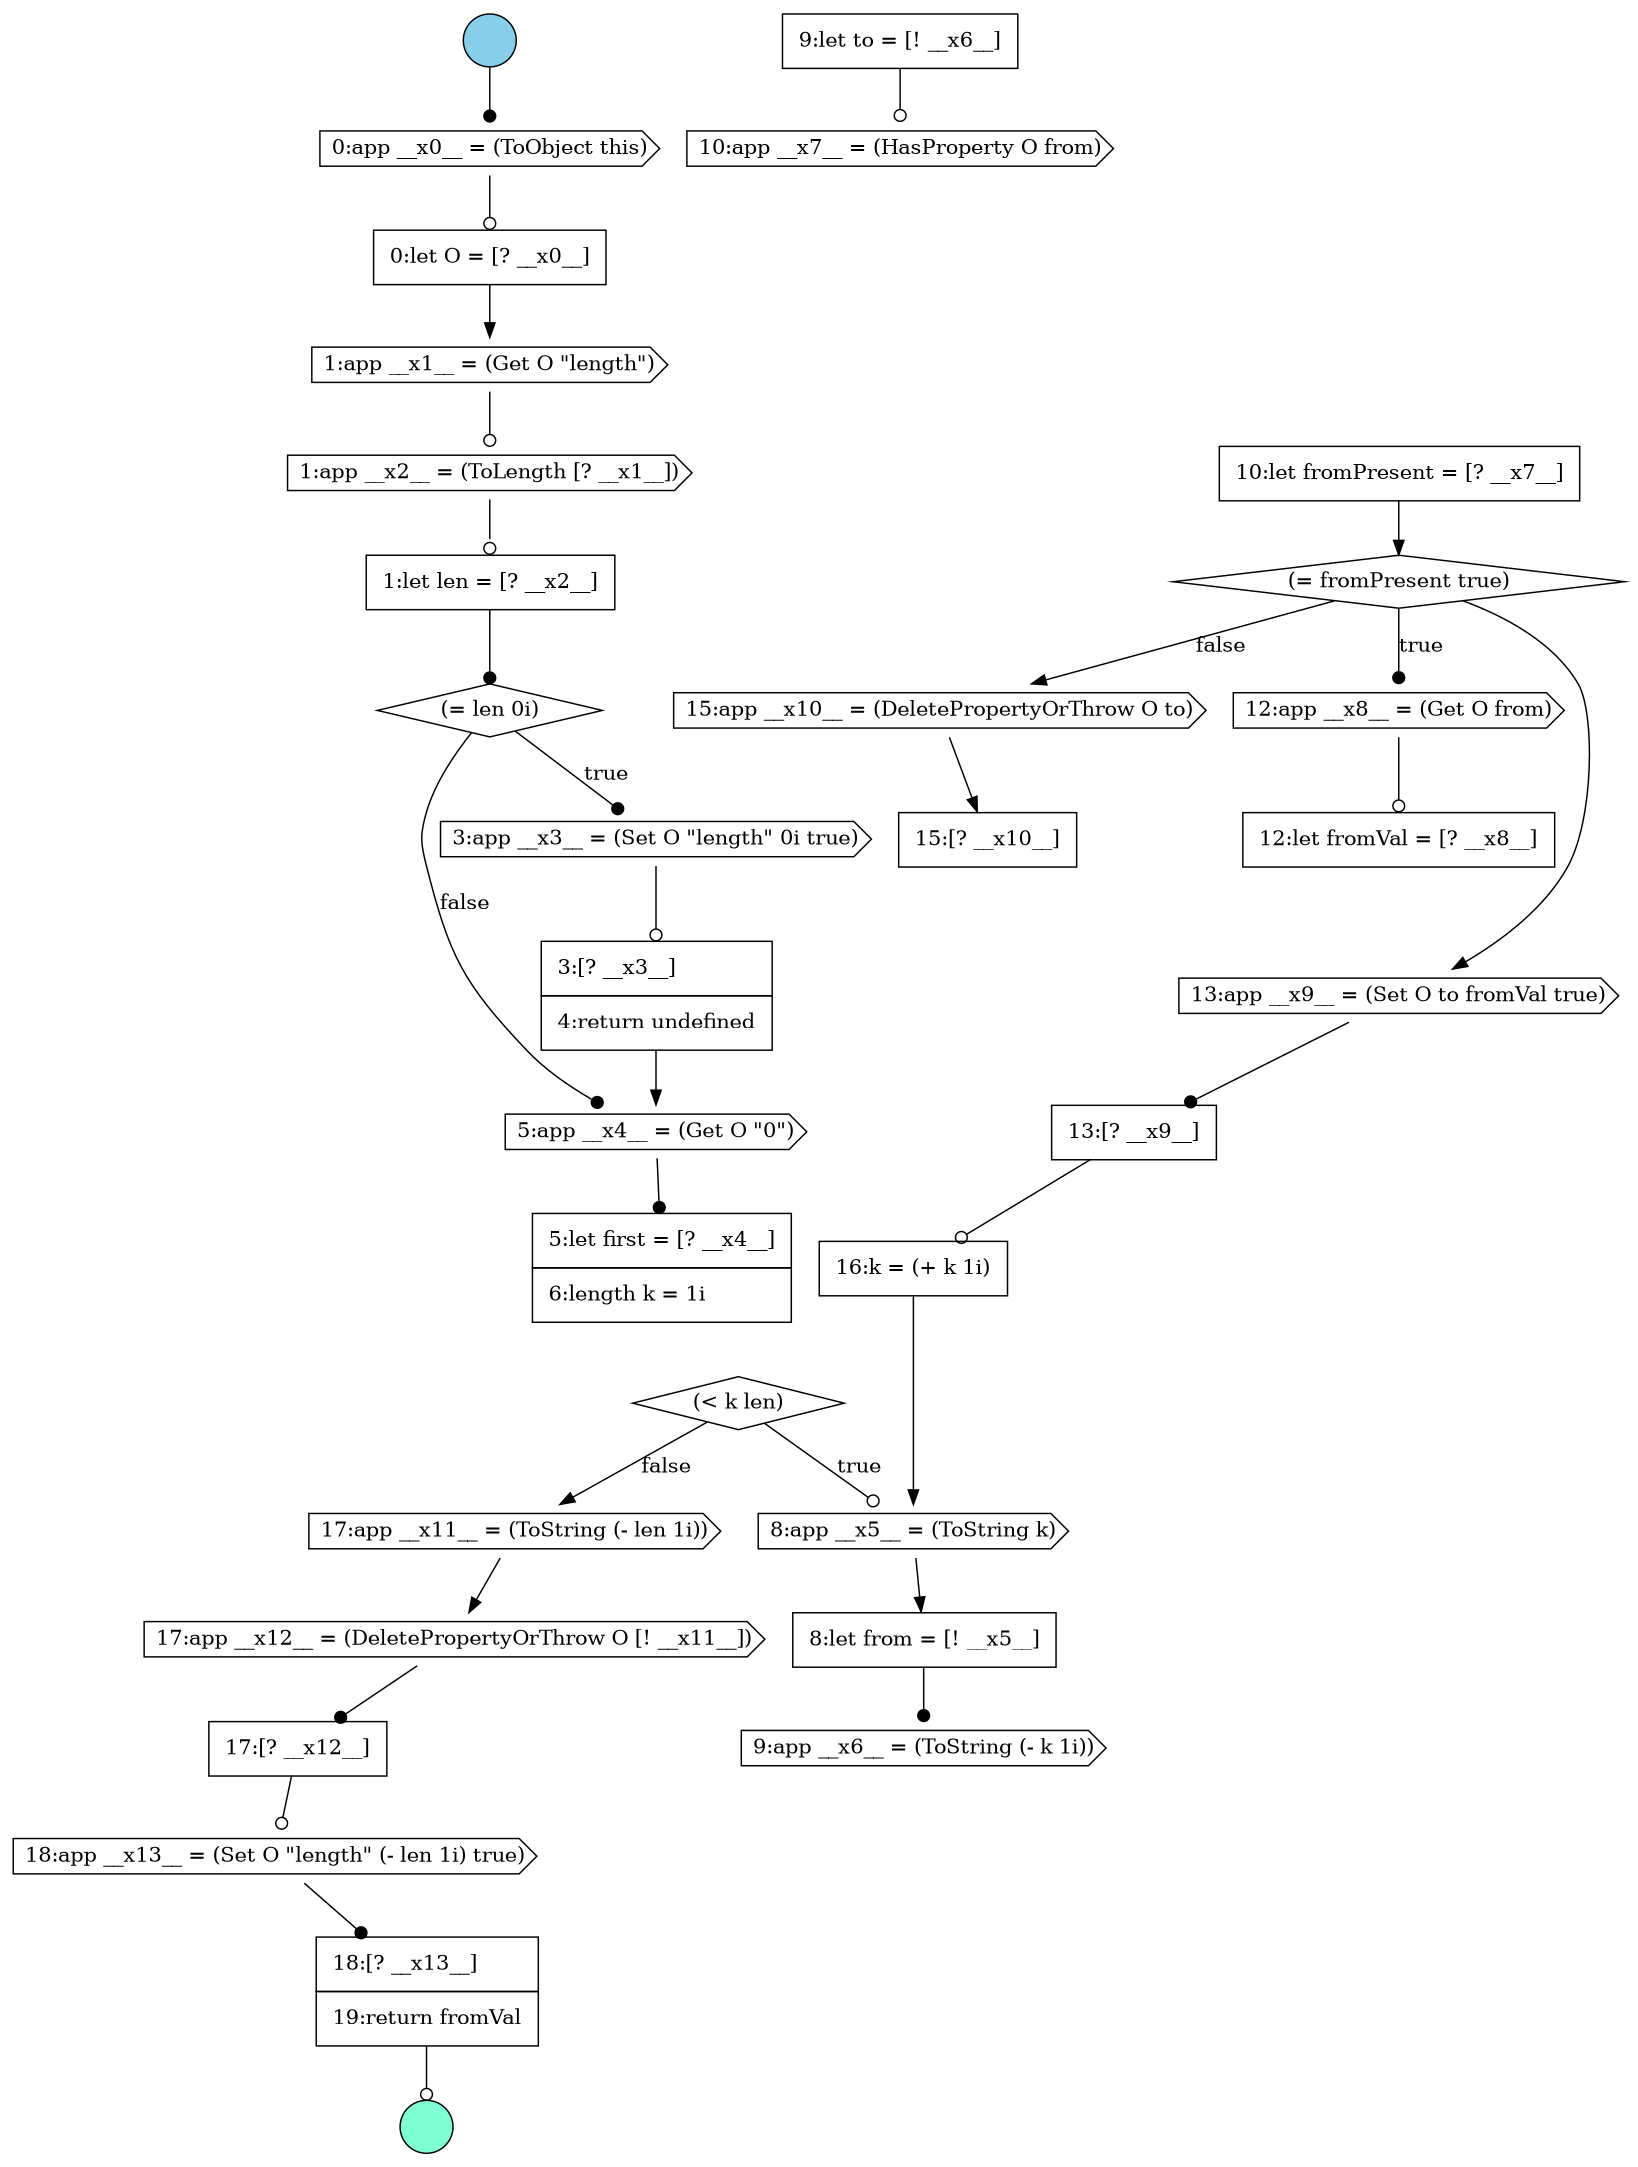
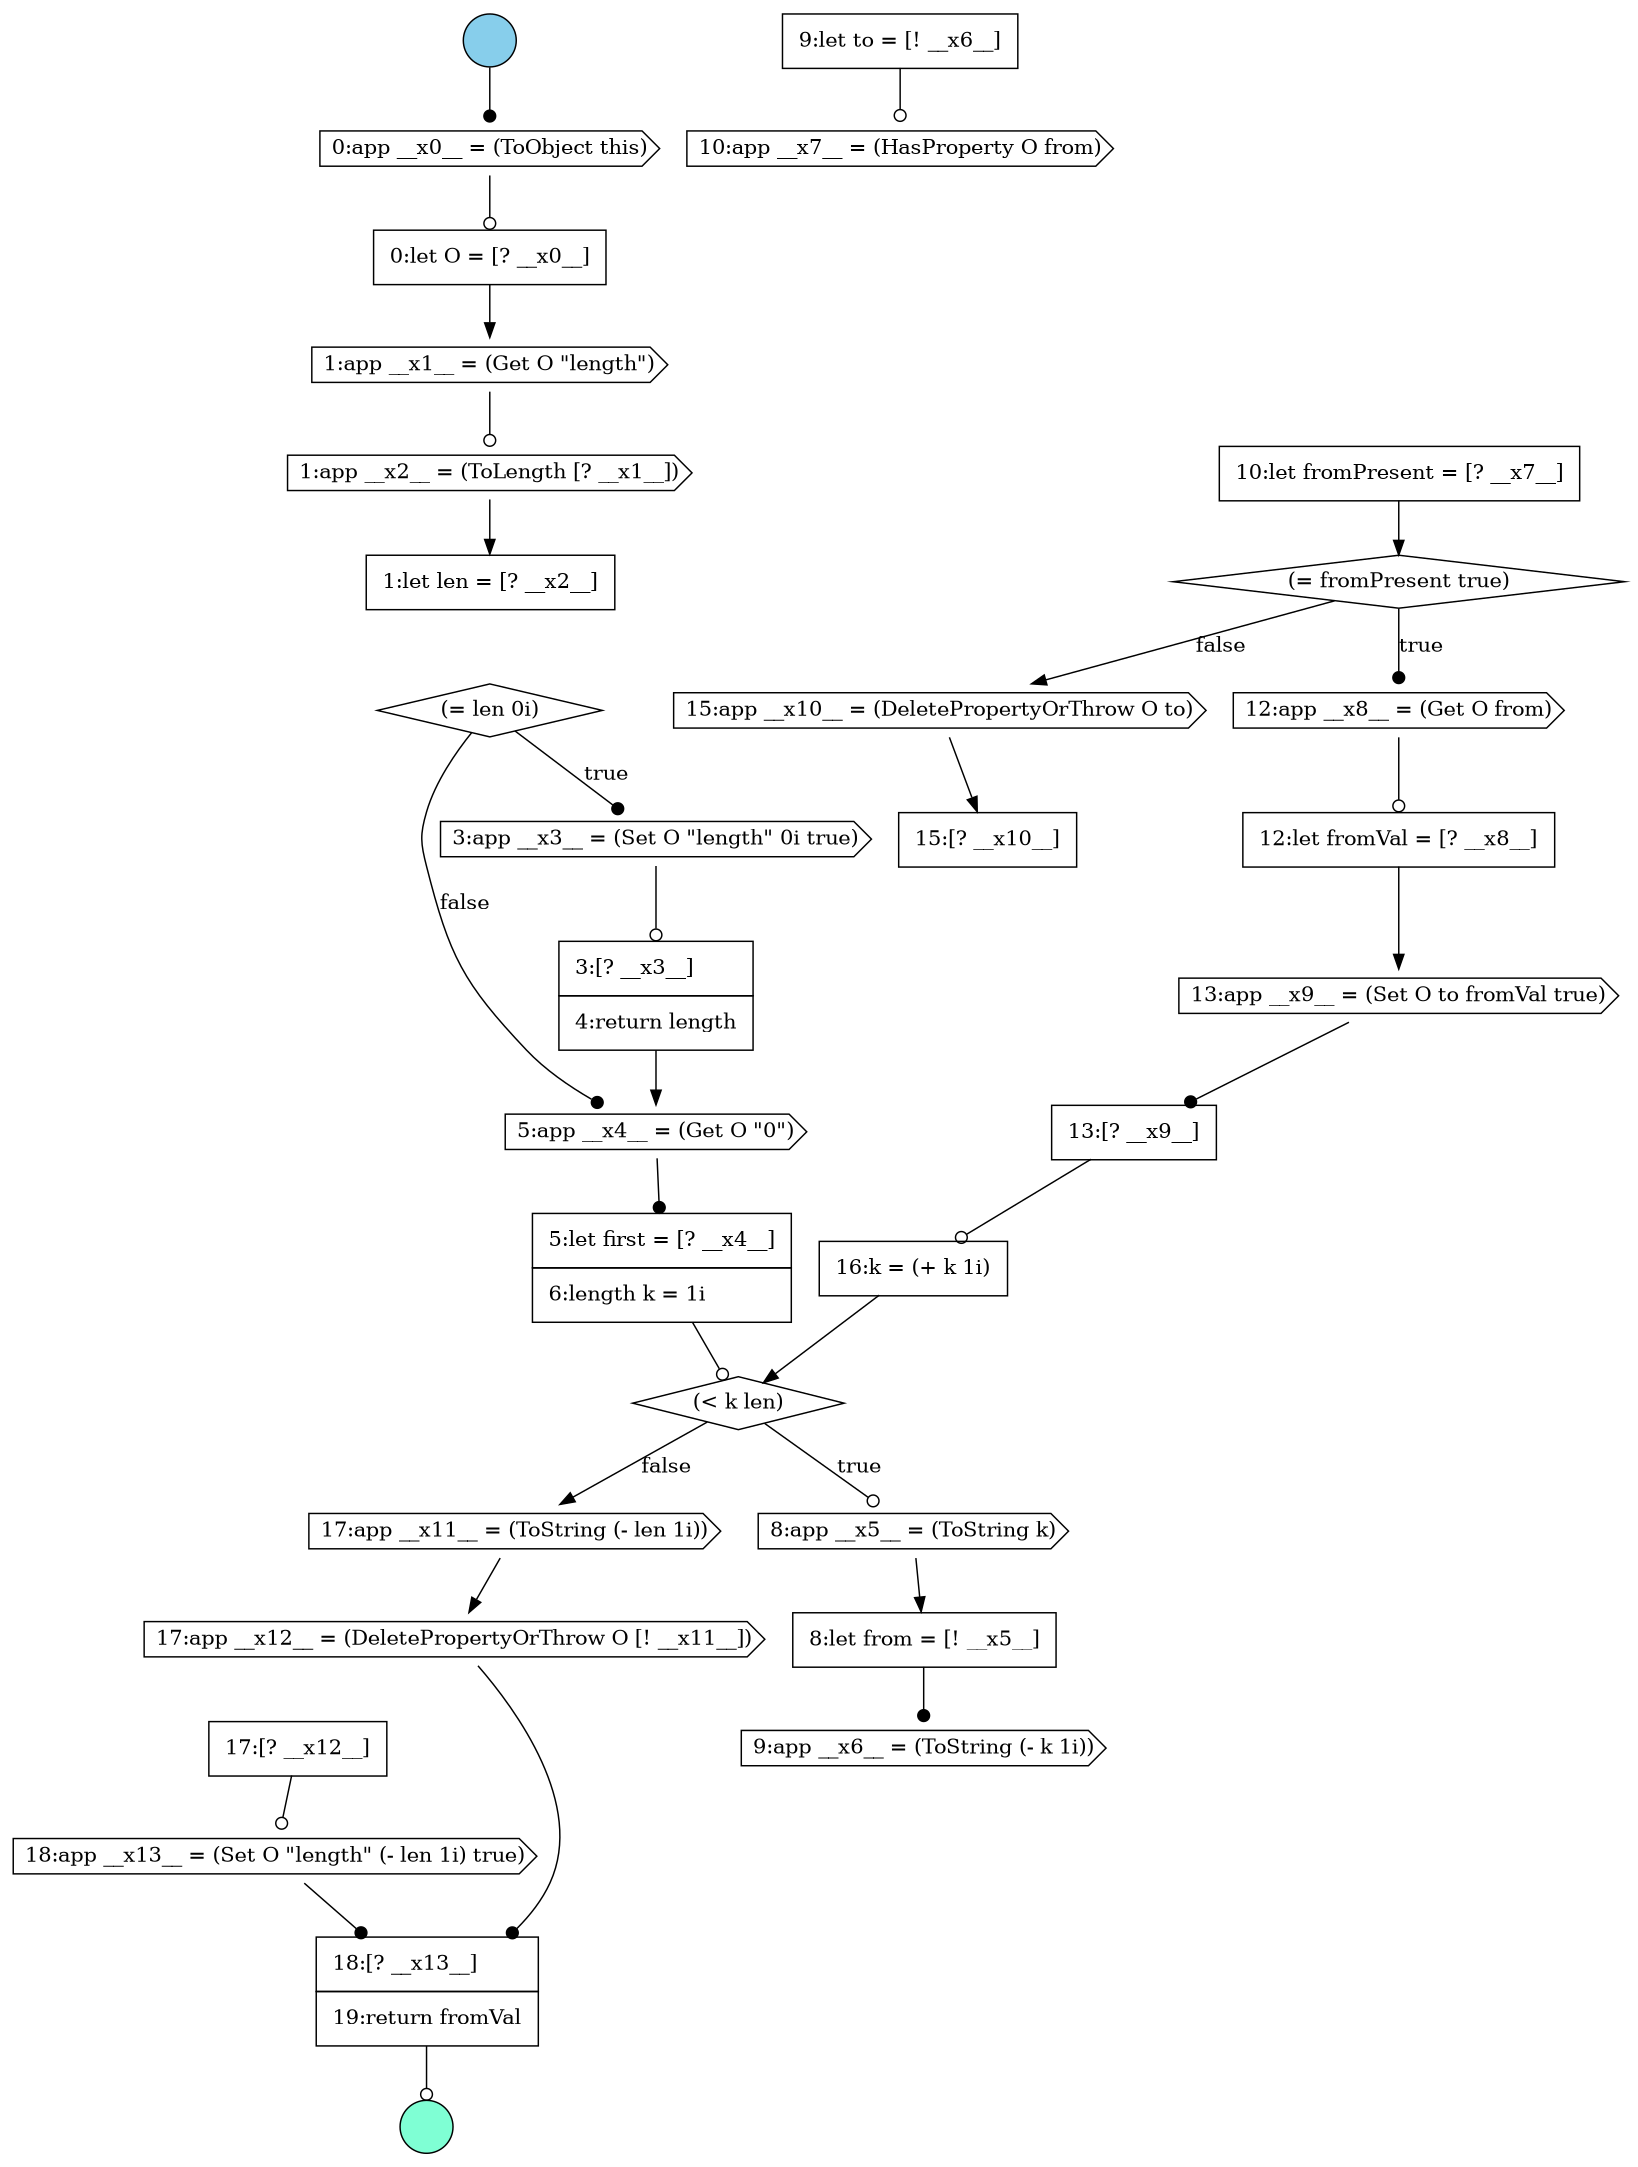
(490, 519) -> (490, 519)
(490, 641) -> none
(1589, 774) -> (1399, 910)
(657, 1022) -> (656, 1022)
none -> (706, 1346)
(913, 1392) -> (827, 1334)
(382, 1690) -> (553, 1793)
